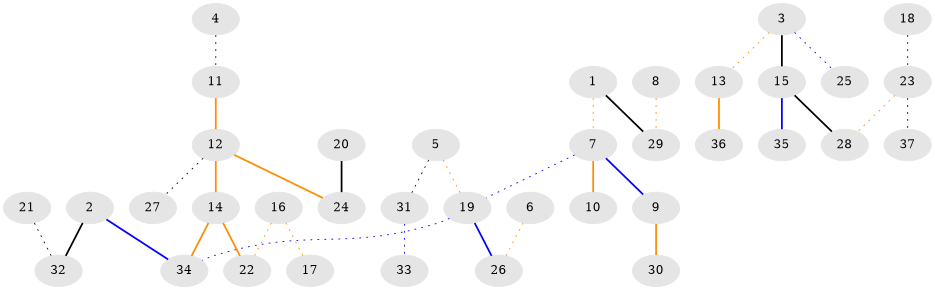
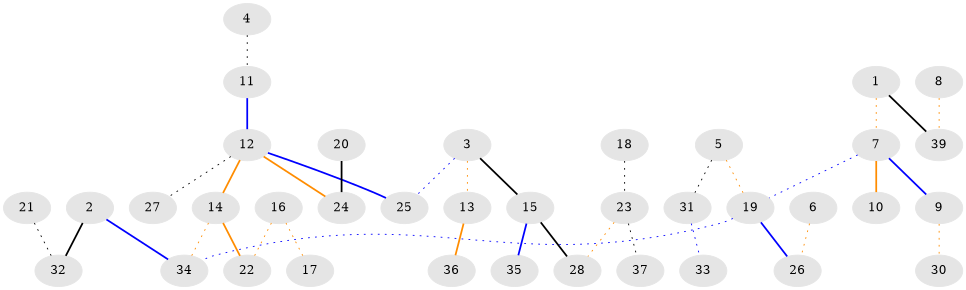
(216, 114) -> (247, 114)
(656, 145) -> (939, 145)
none -> (327, 174)
(200, 239) -> (200, 239)
(656, 239) -> (939, 239)
